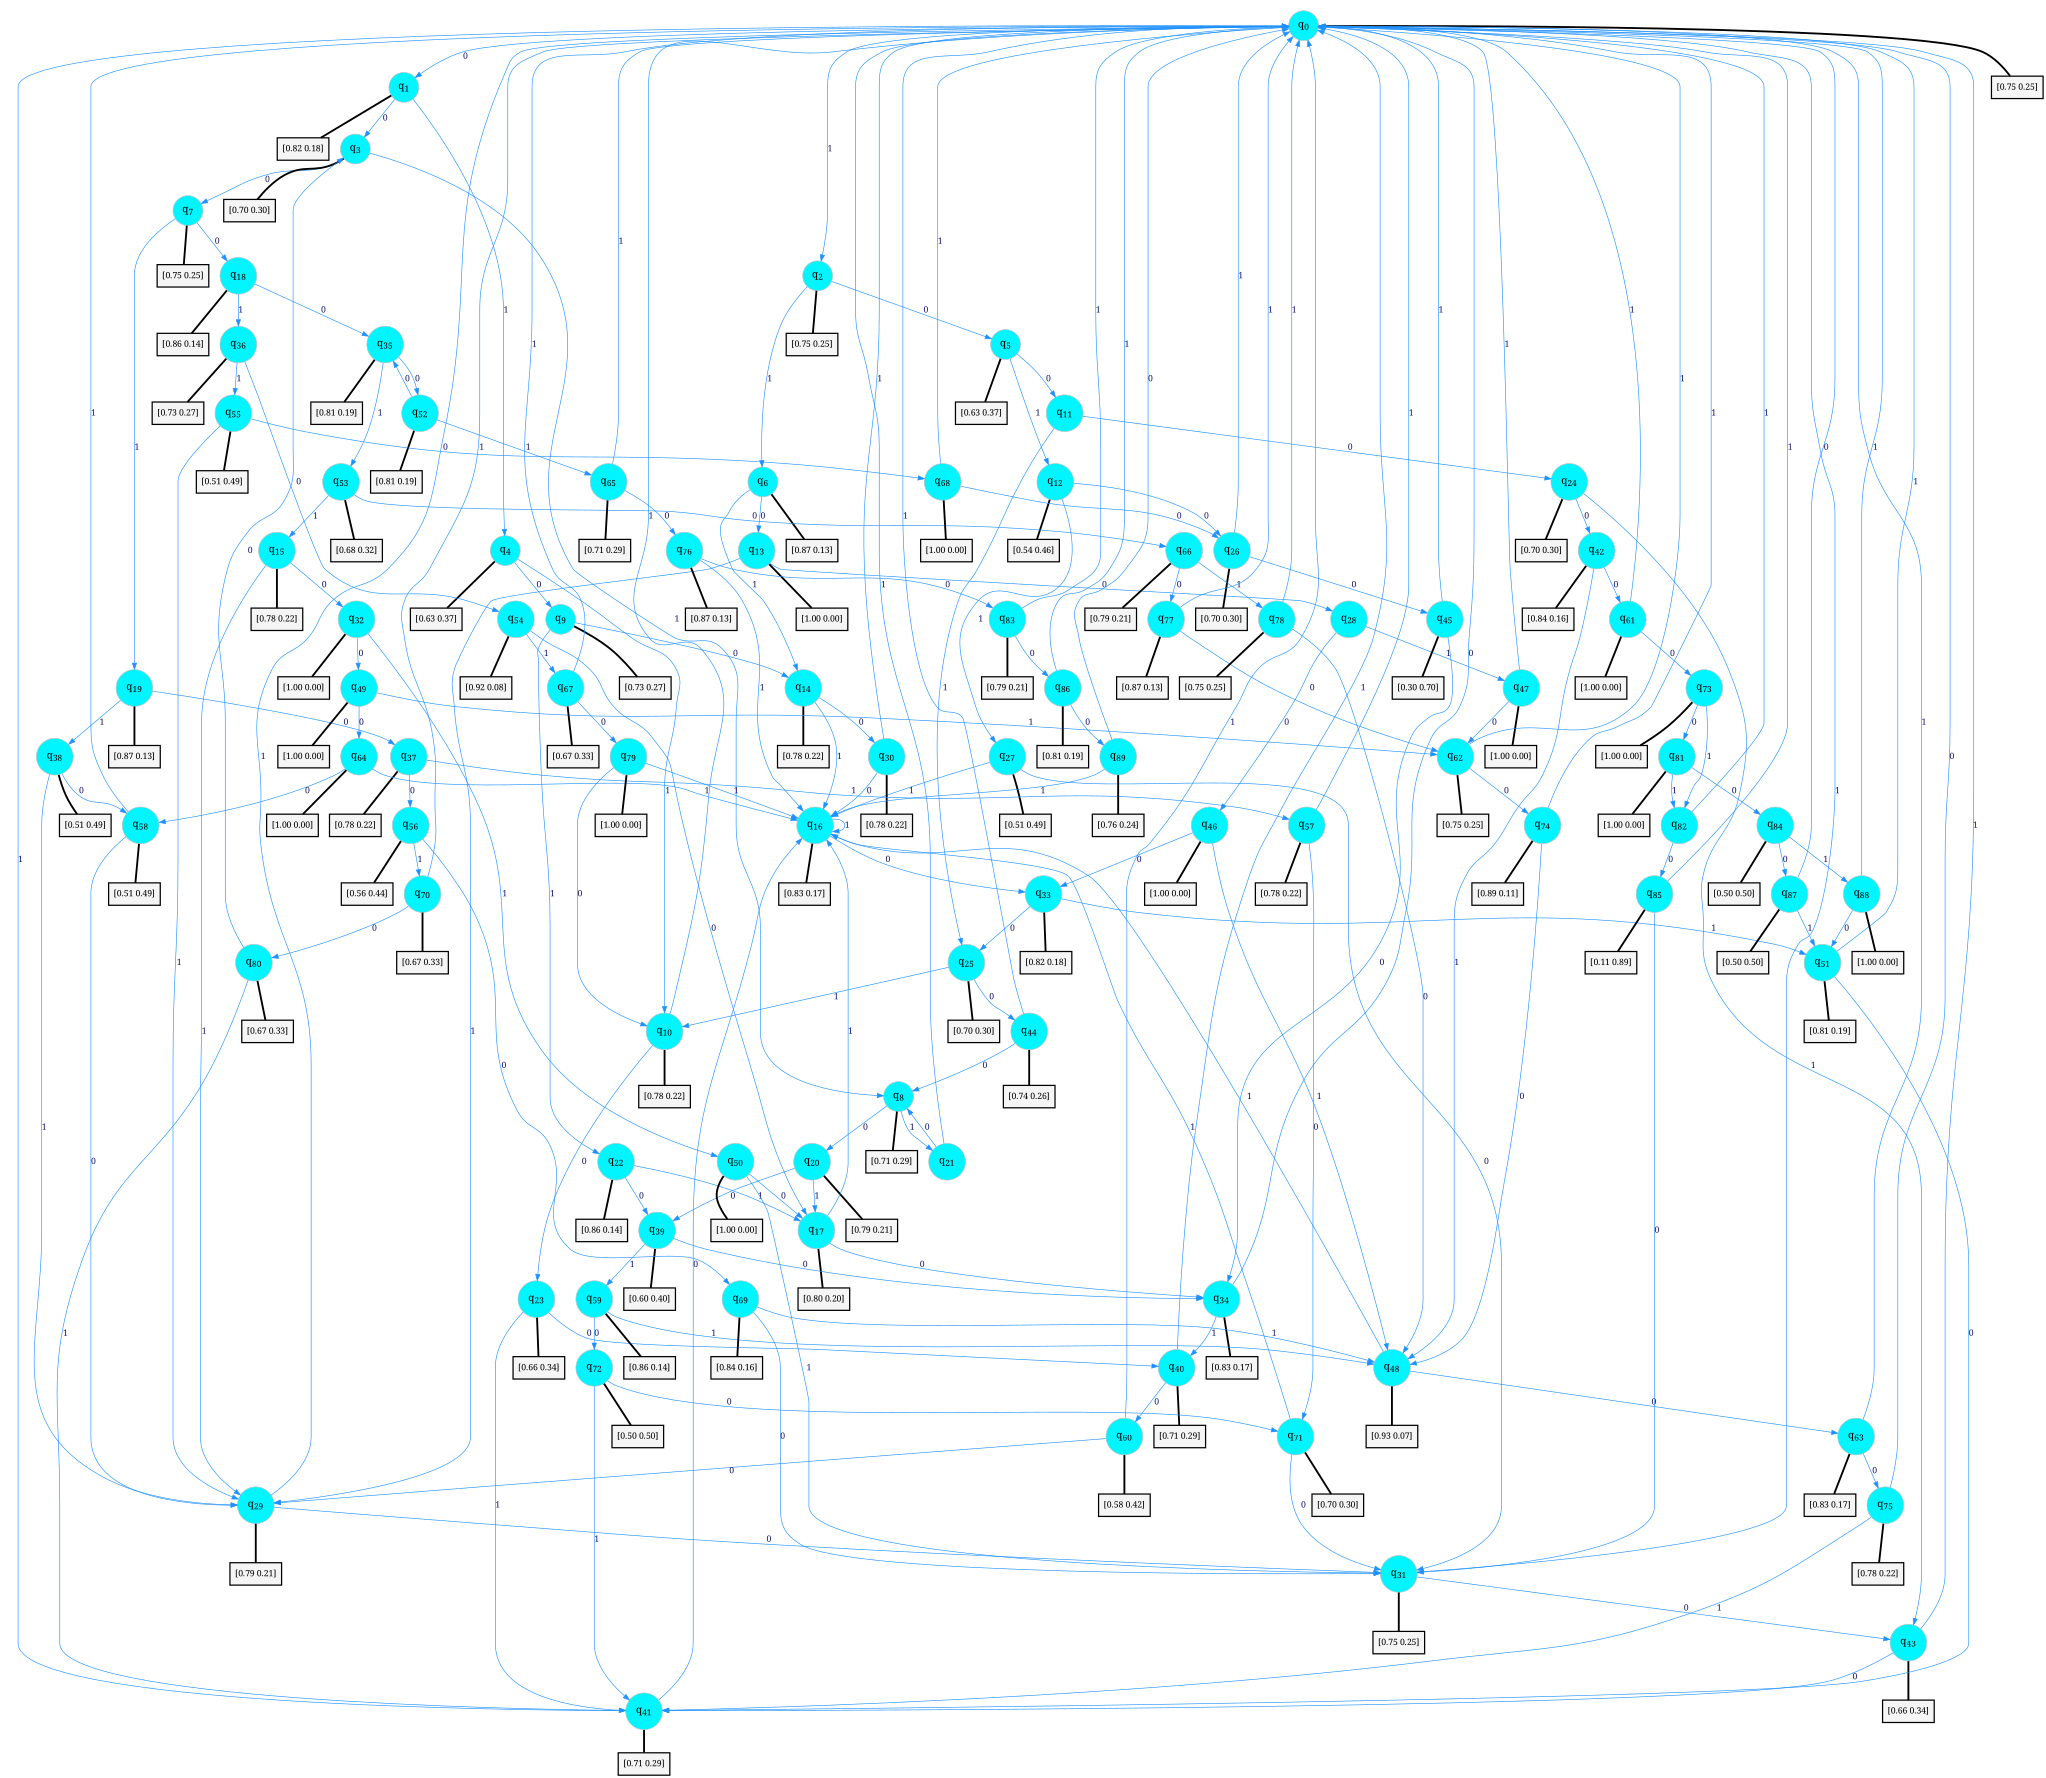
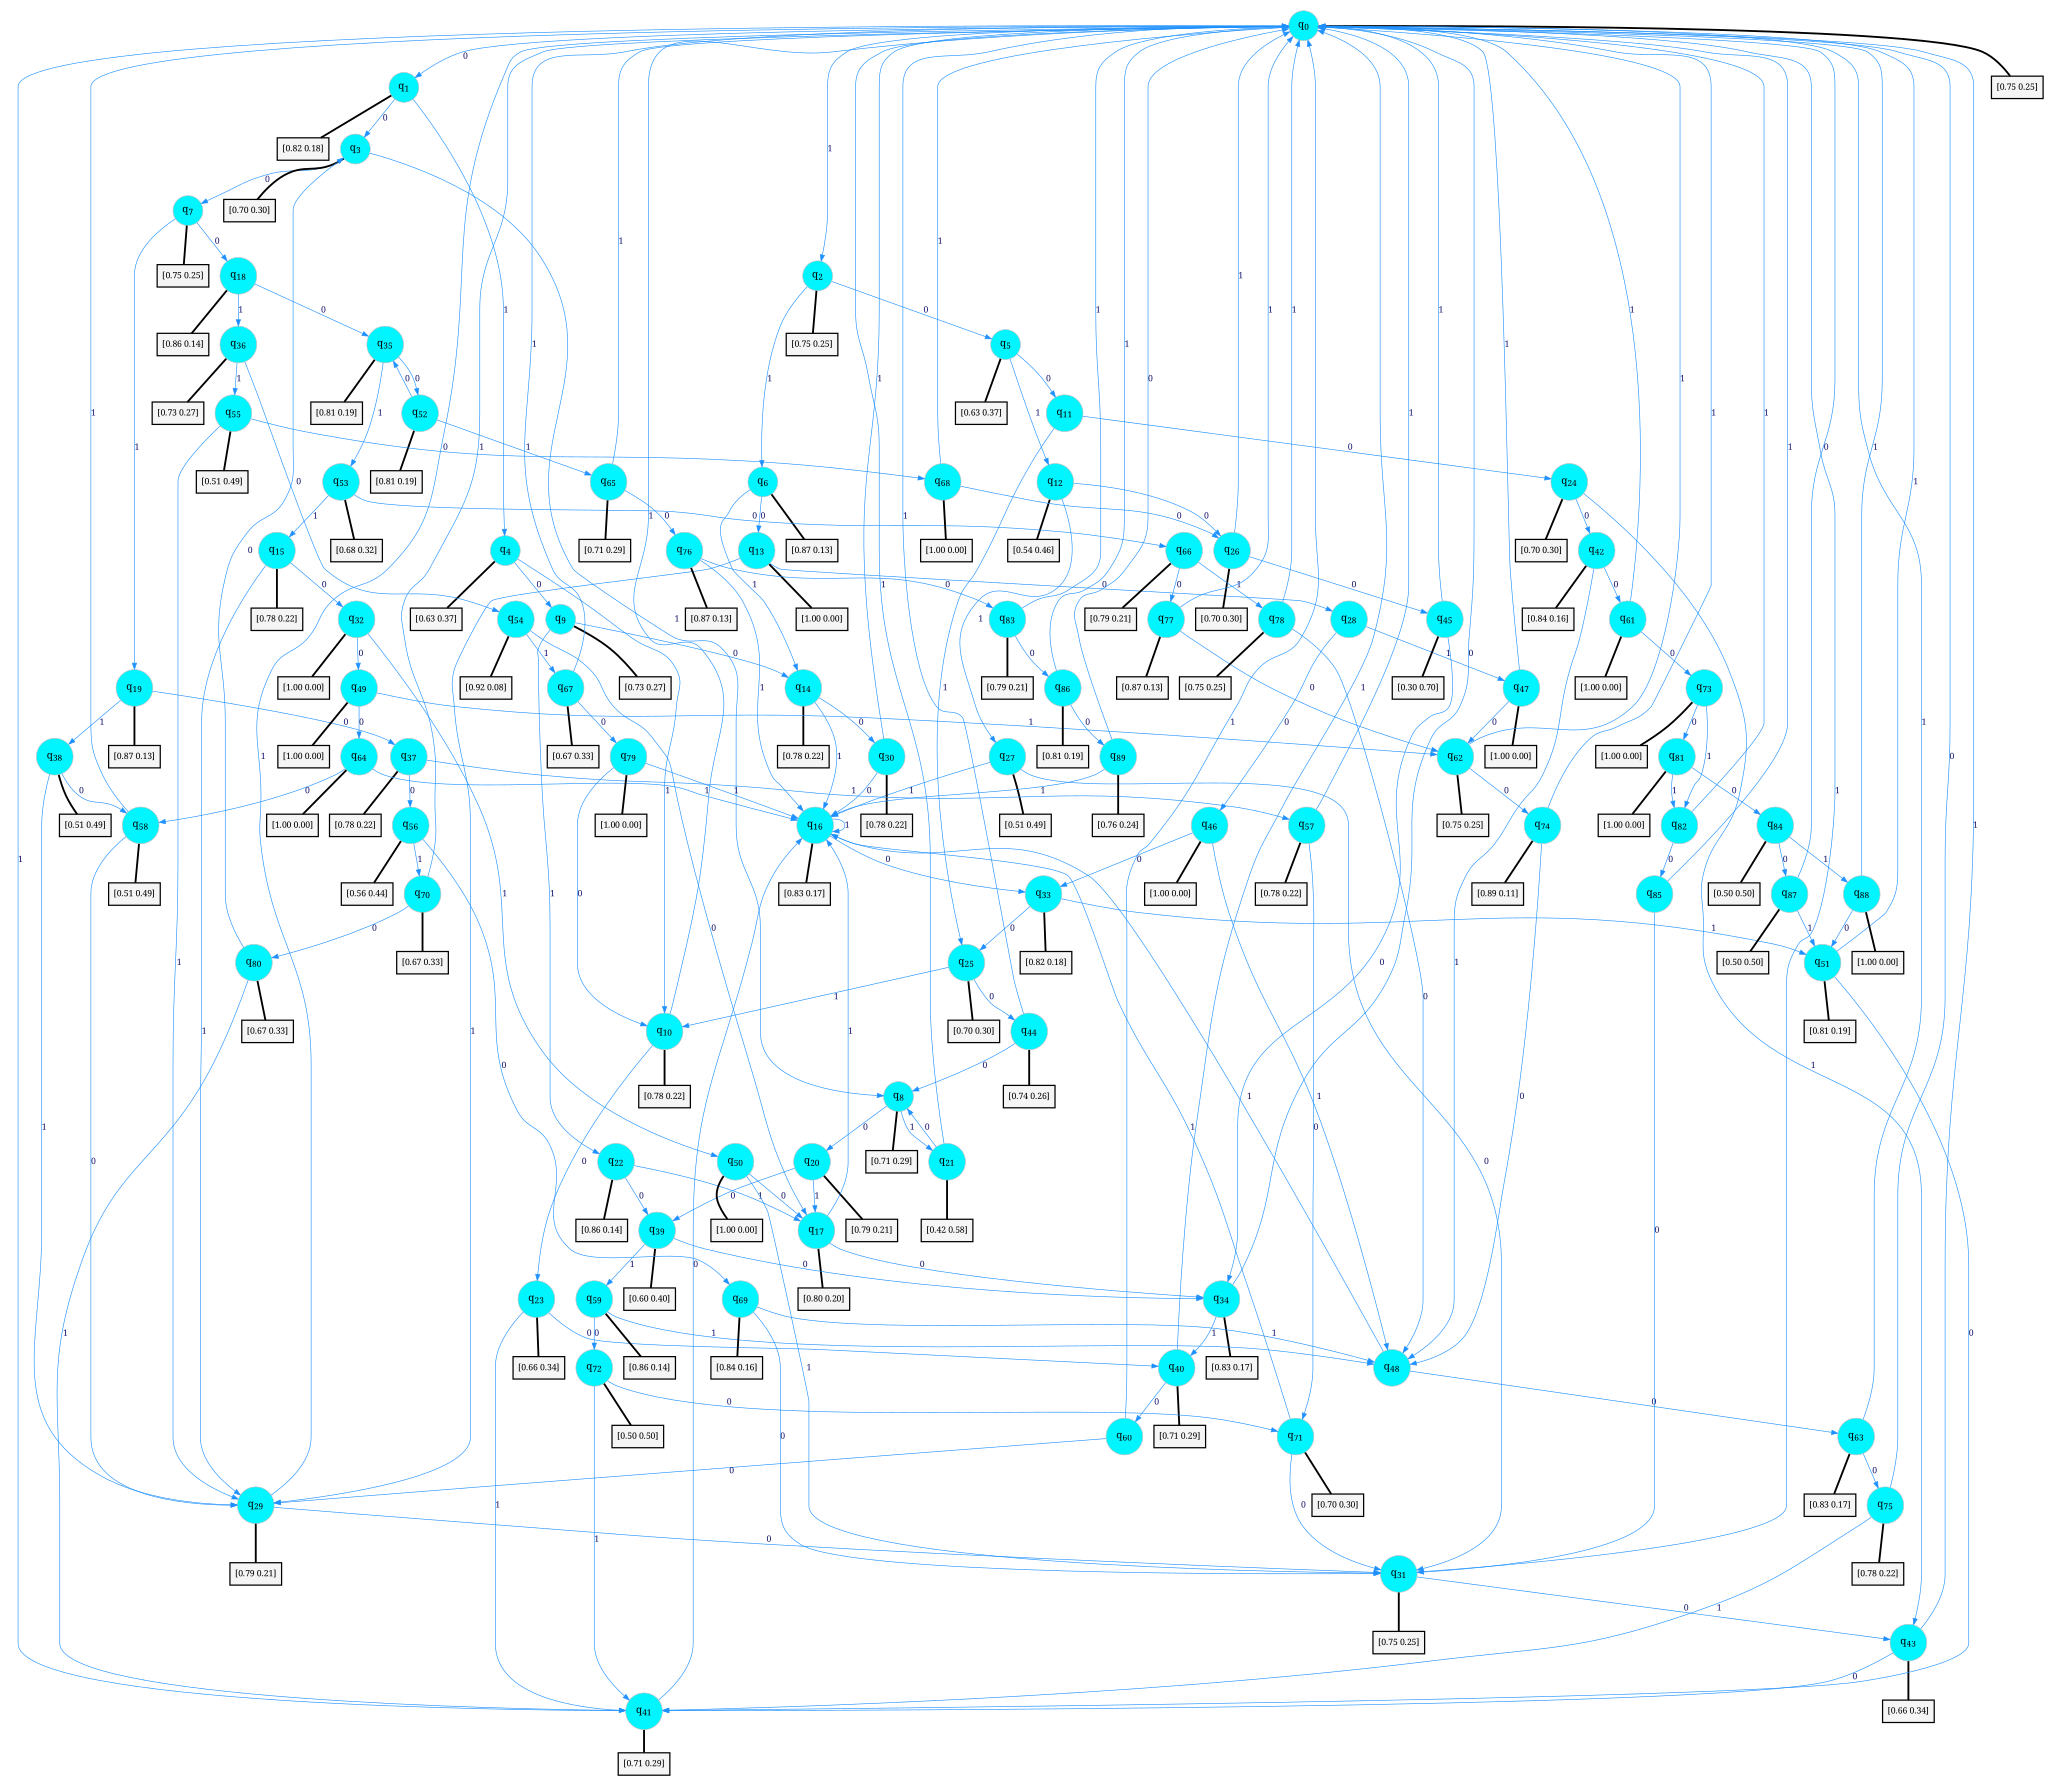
(1611, 963) -> none
none -> (947, 1230)
(1392, 1437) -> none
(1124, 1505) -> none
